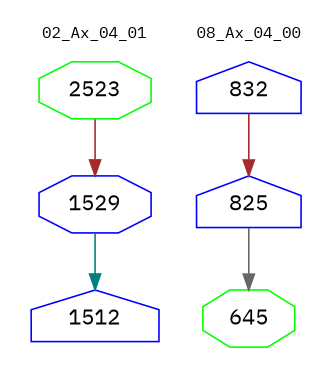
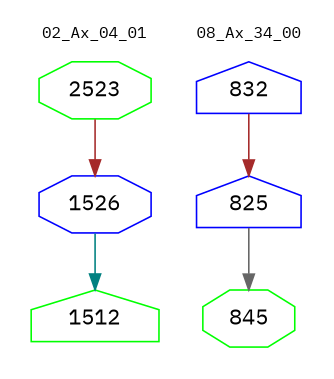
(250, 34) -> (250, 34)
(95, 204) -> (95, 204)
(95, 319) -> (95, 319)
(249, 319) -> (249, 319)
